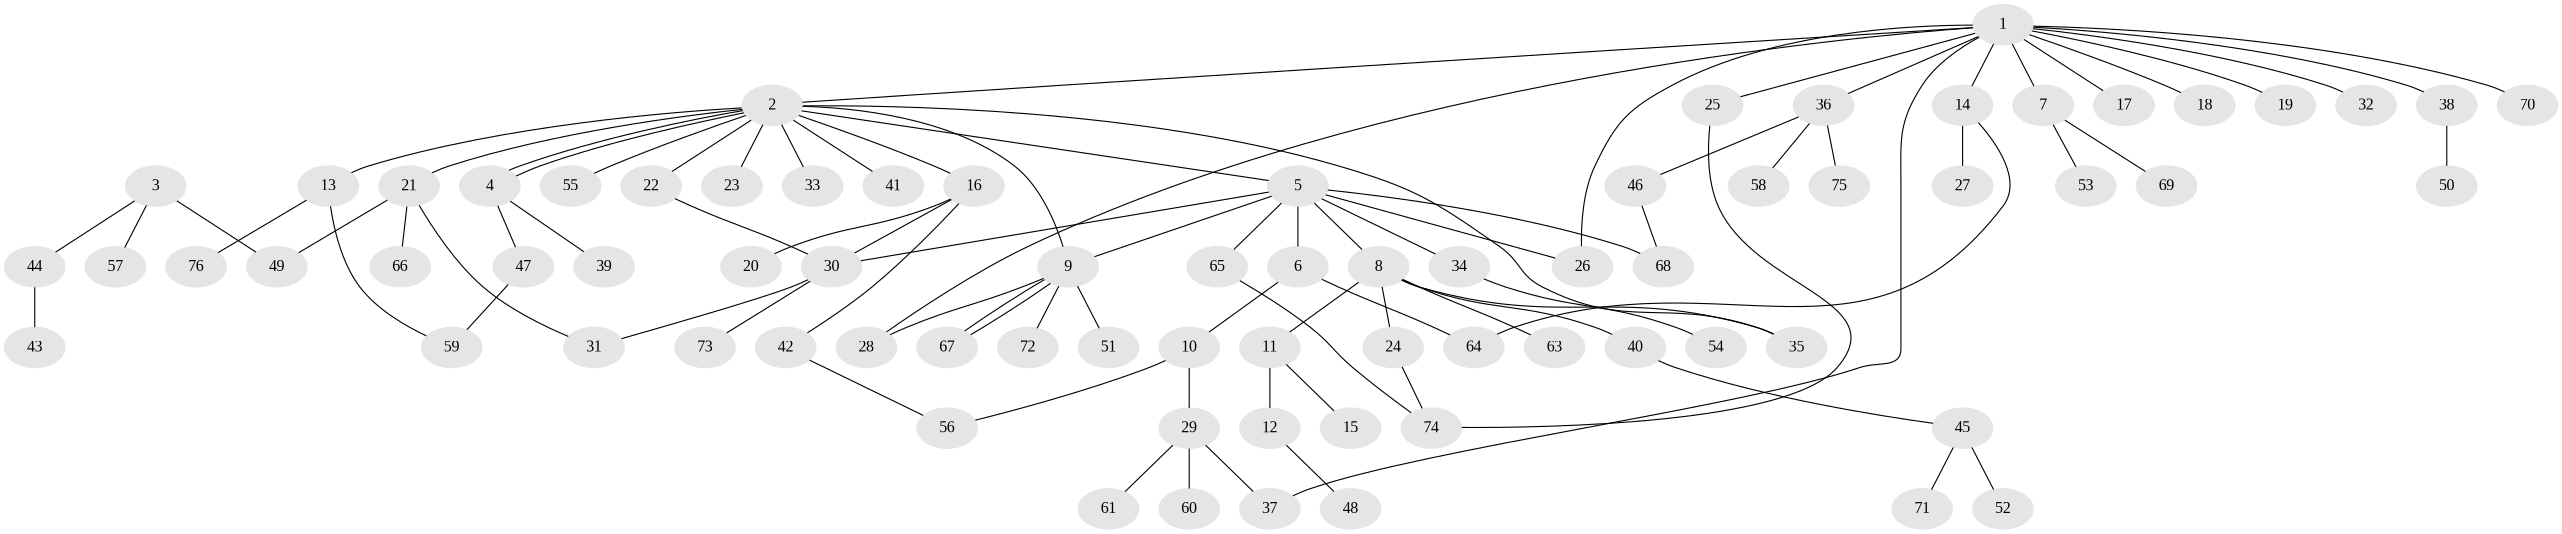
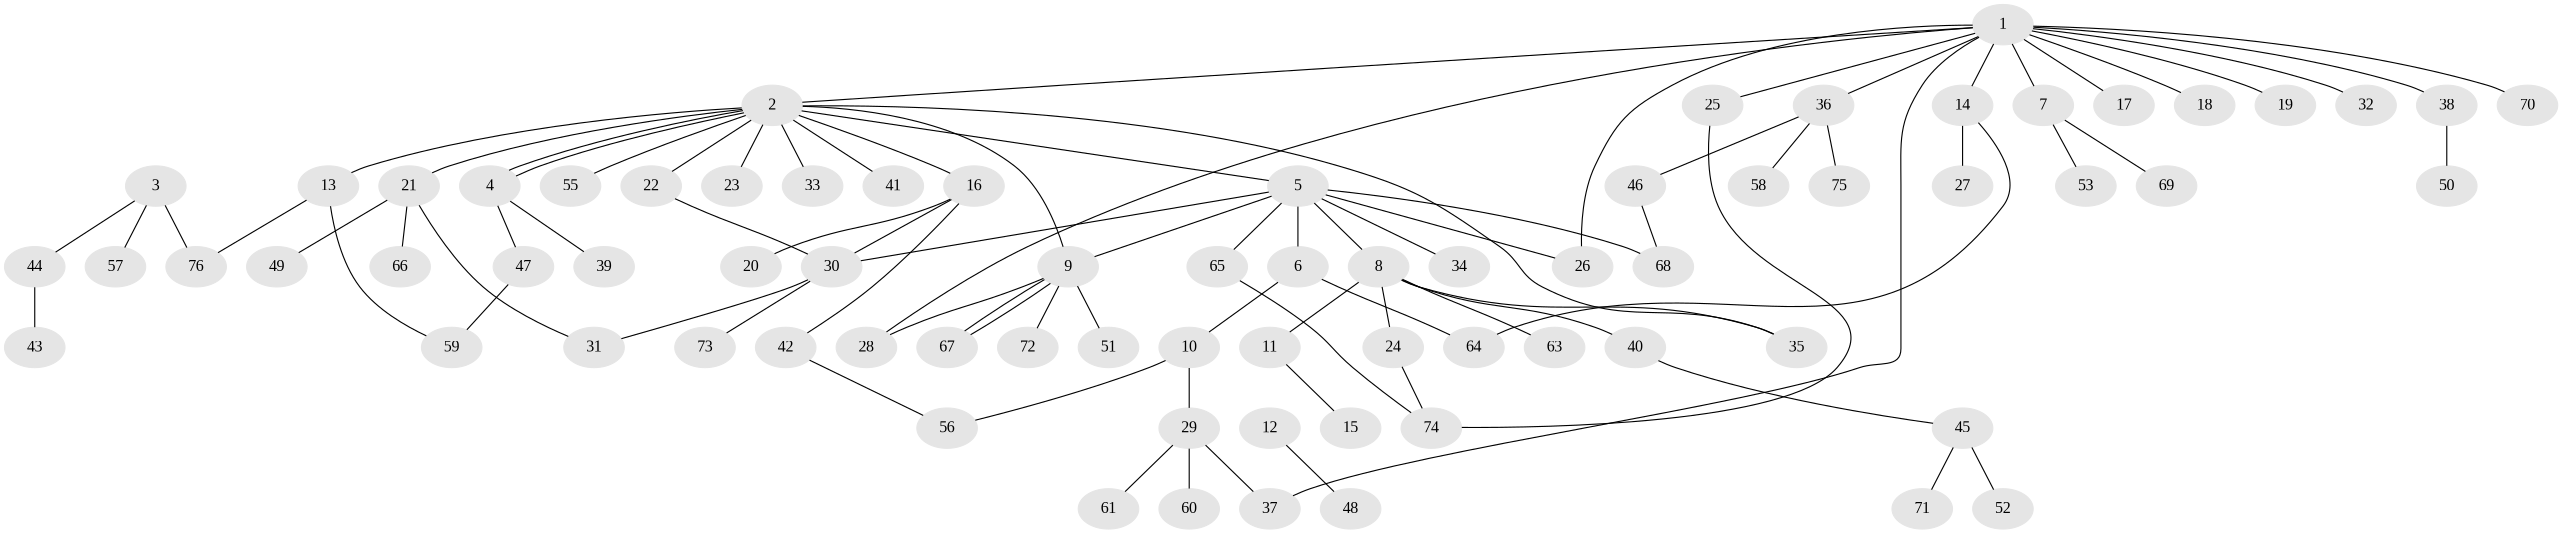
(216, 226) -> (176, 226)
(1716, 347) -> none
(1270, 388) -> none
